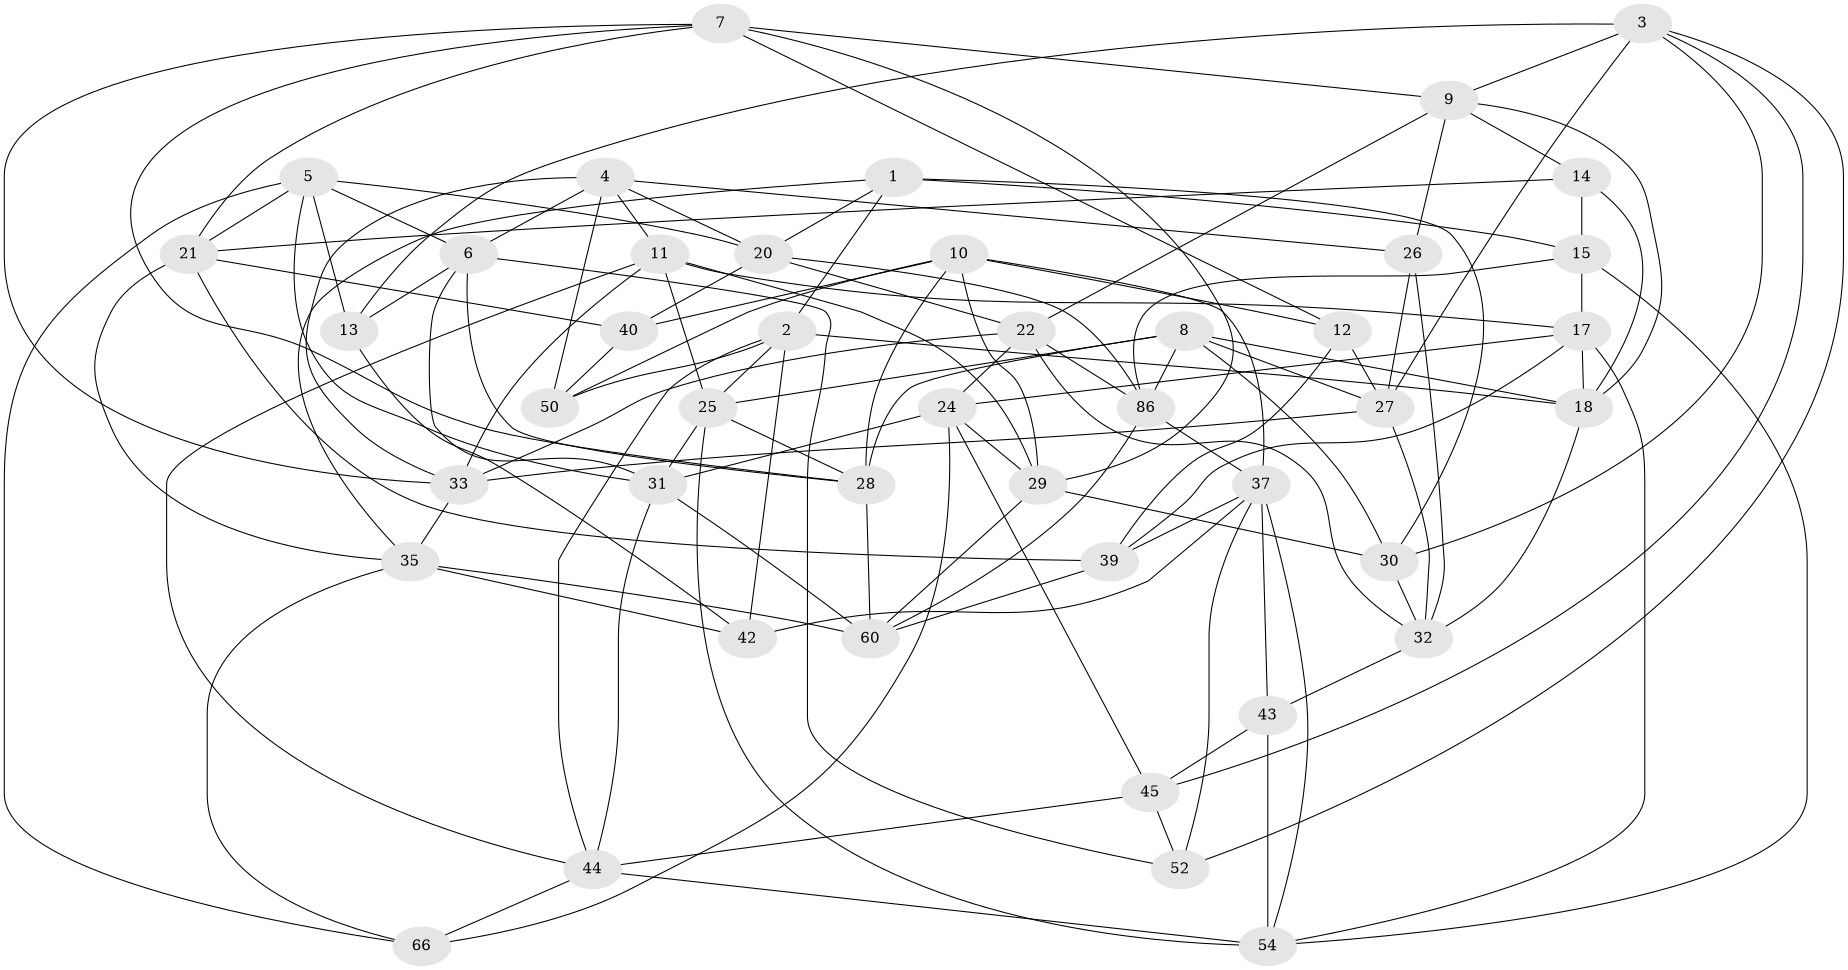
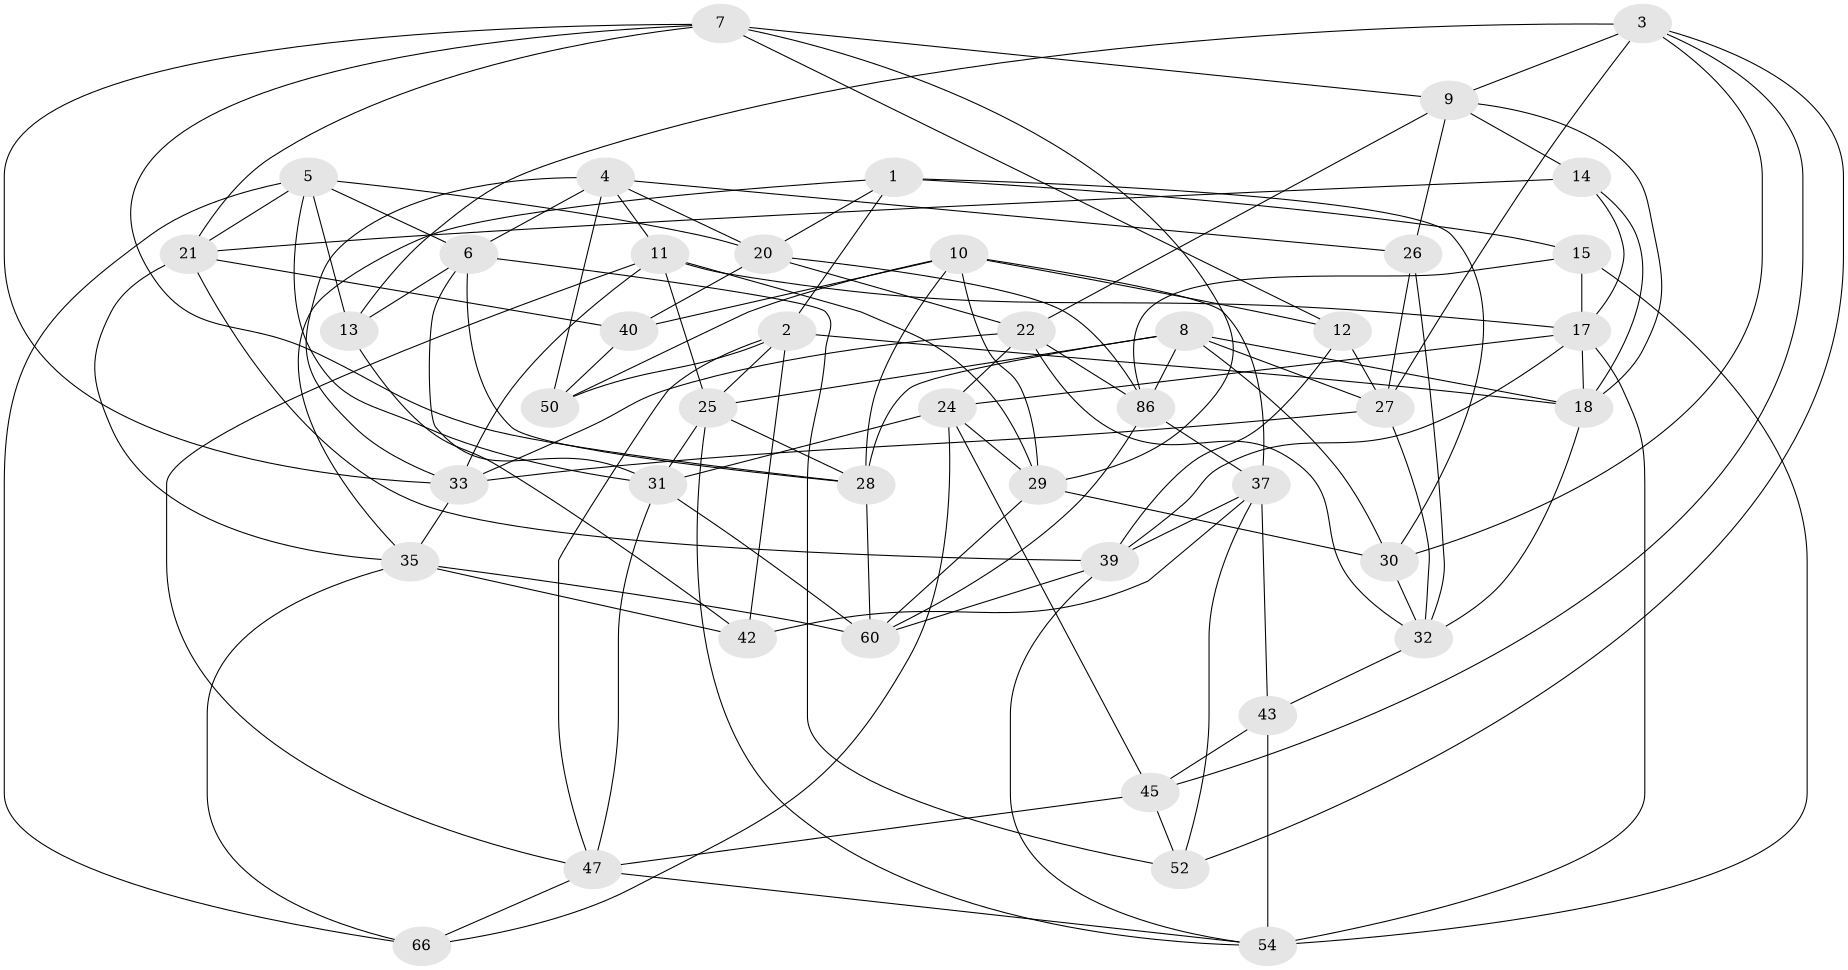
(1582, 216) -> (1624, 254)
(1307, 715) -> (1015, 819)
(593, 869) -> (593, 869)
